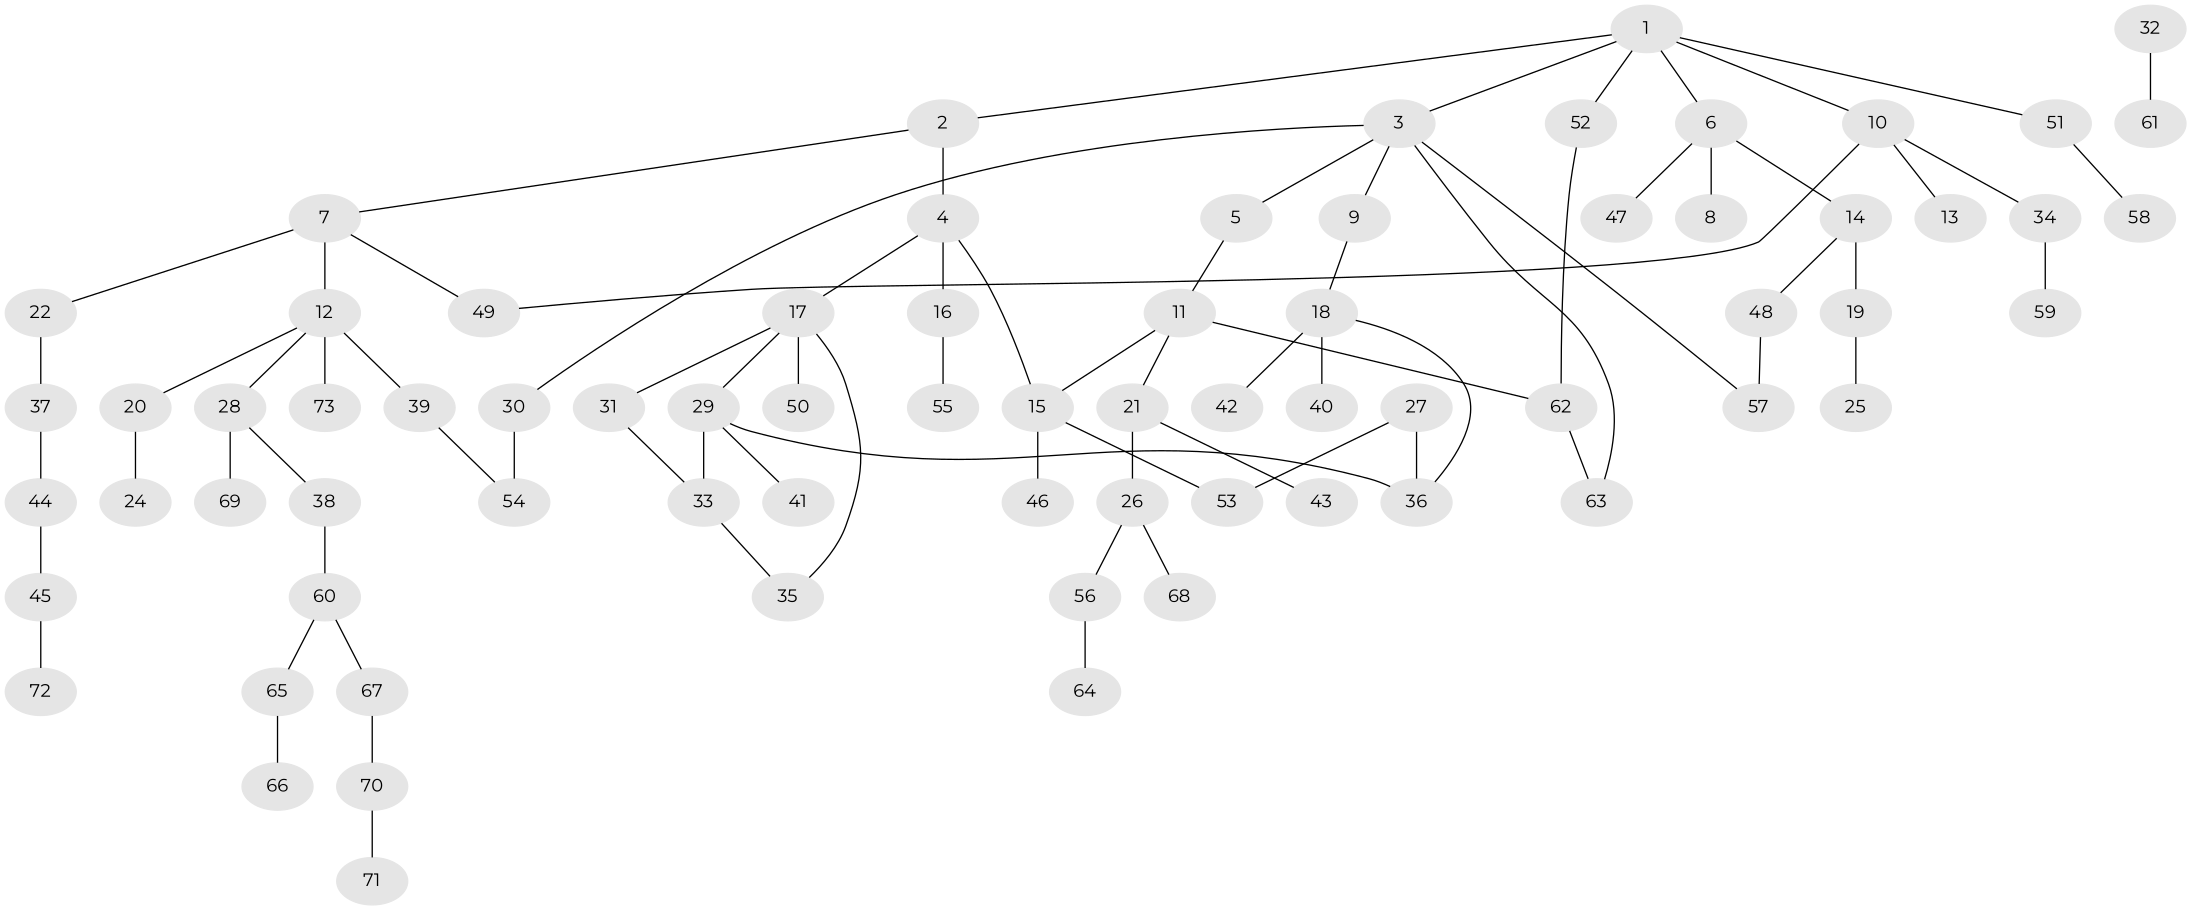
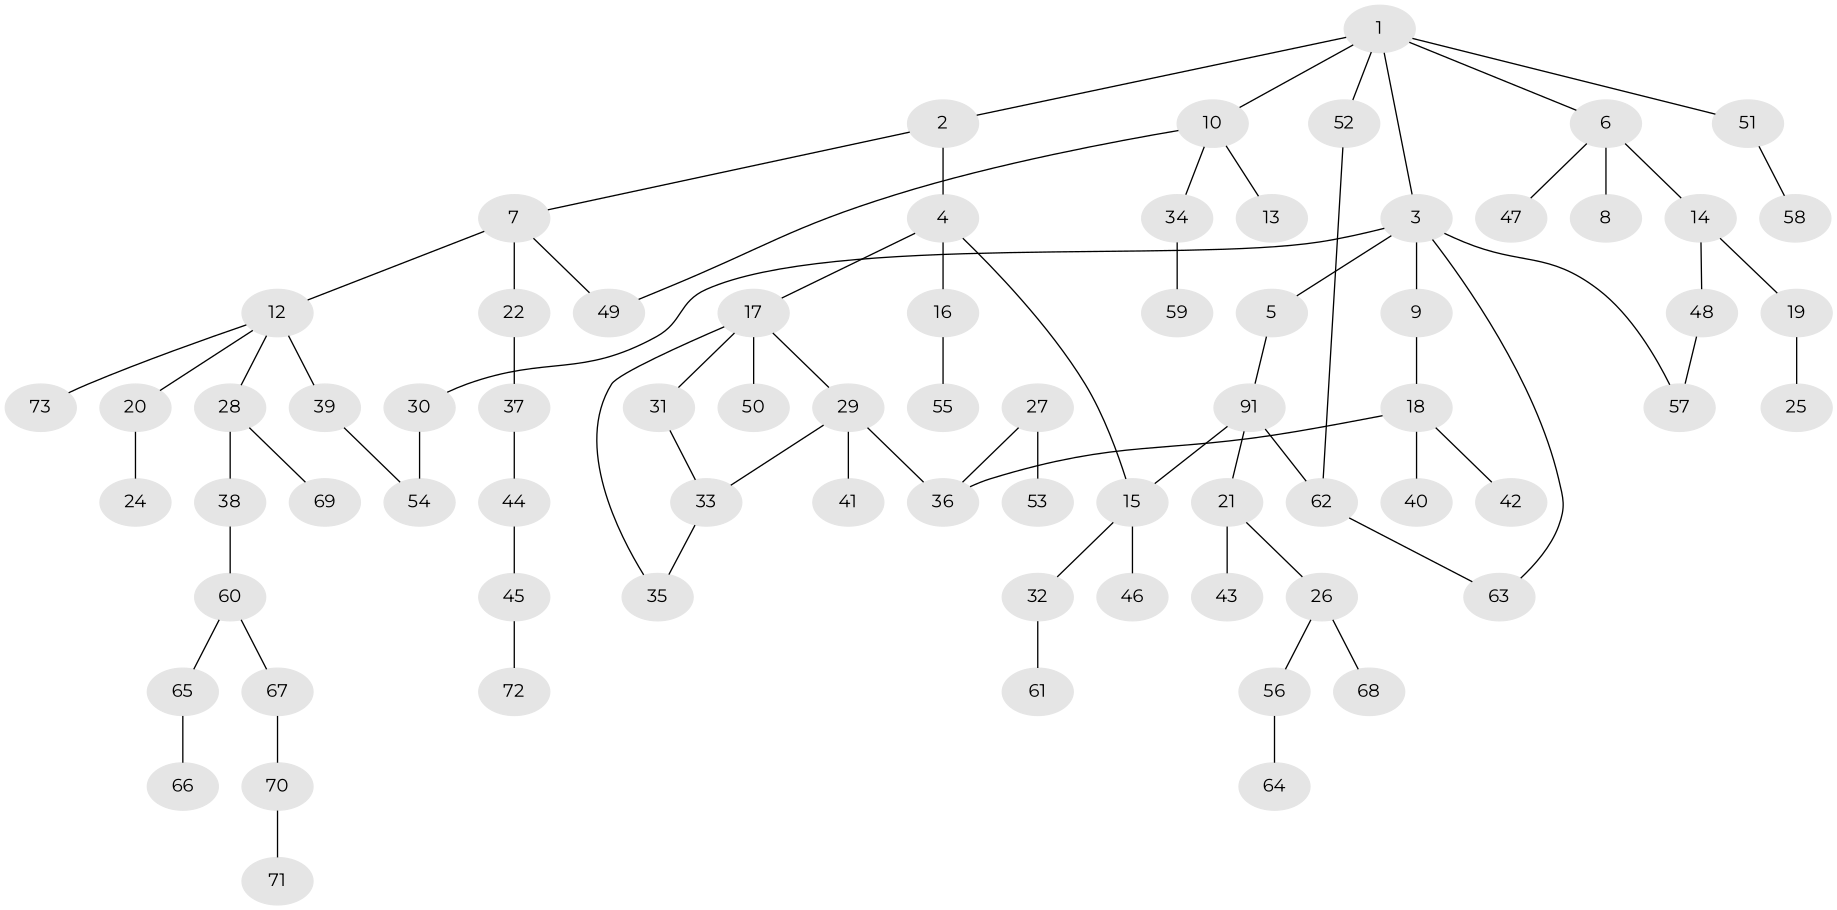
(1180, 313) -> (1250, 408)
(1142, 460) -> (1085, 550)
